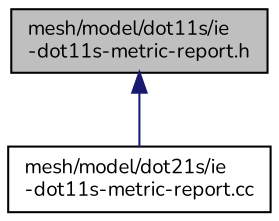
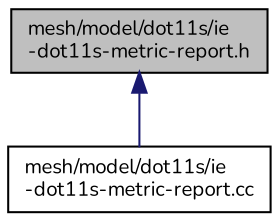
(139, 179) -> (139, 179)
